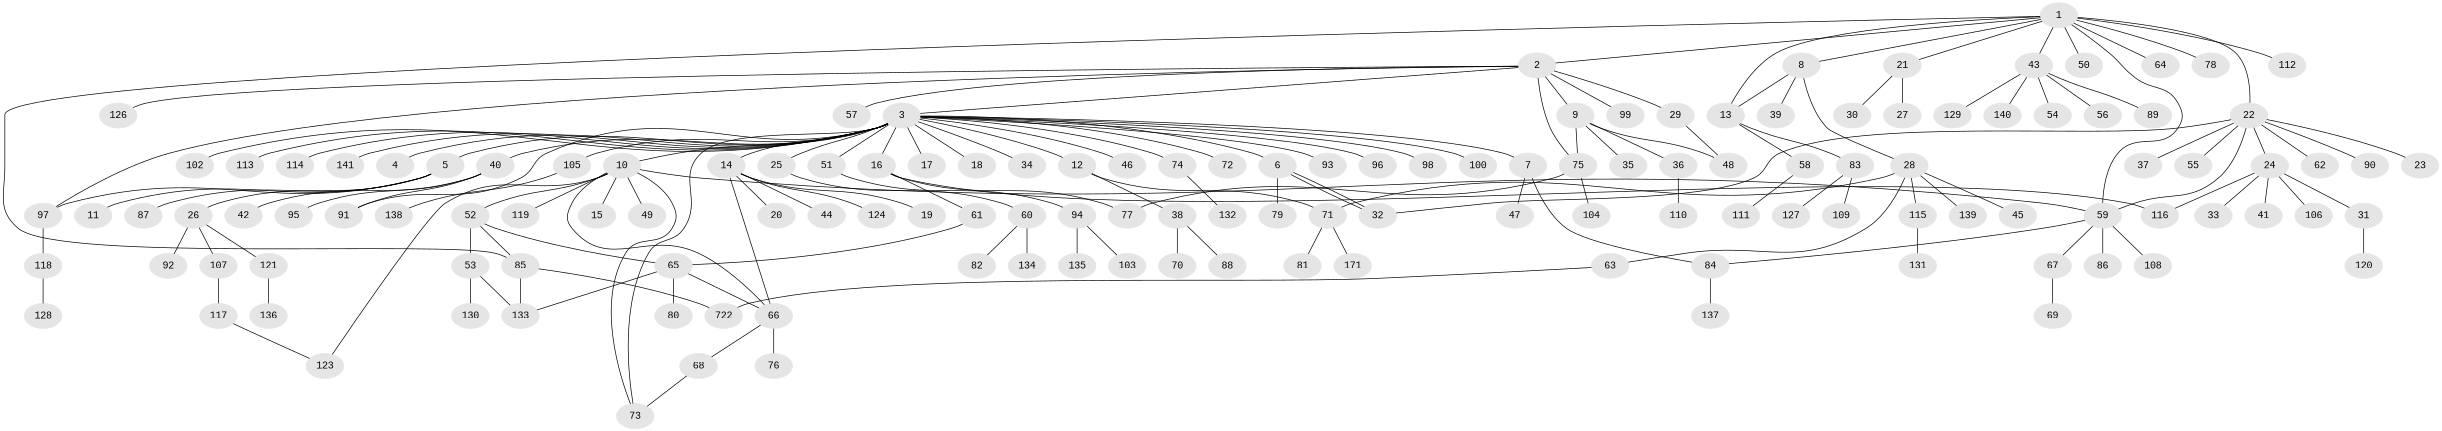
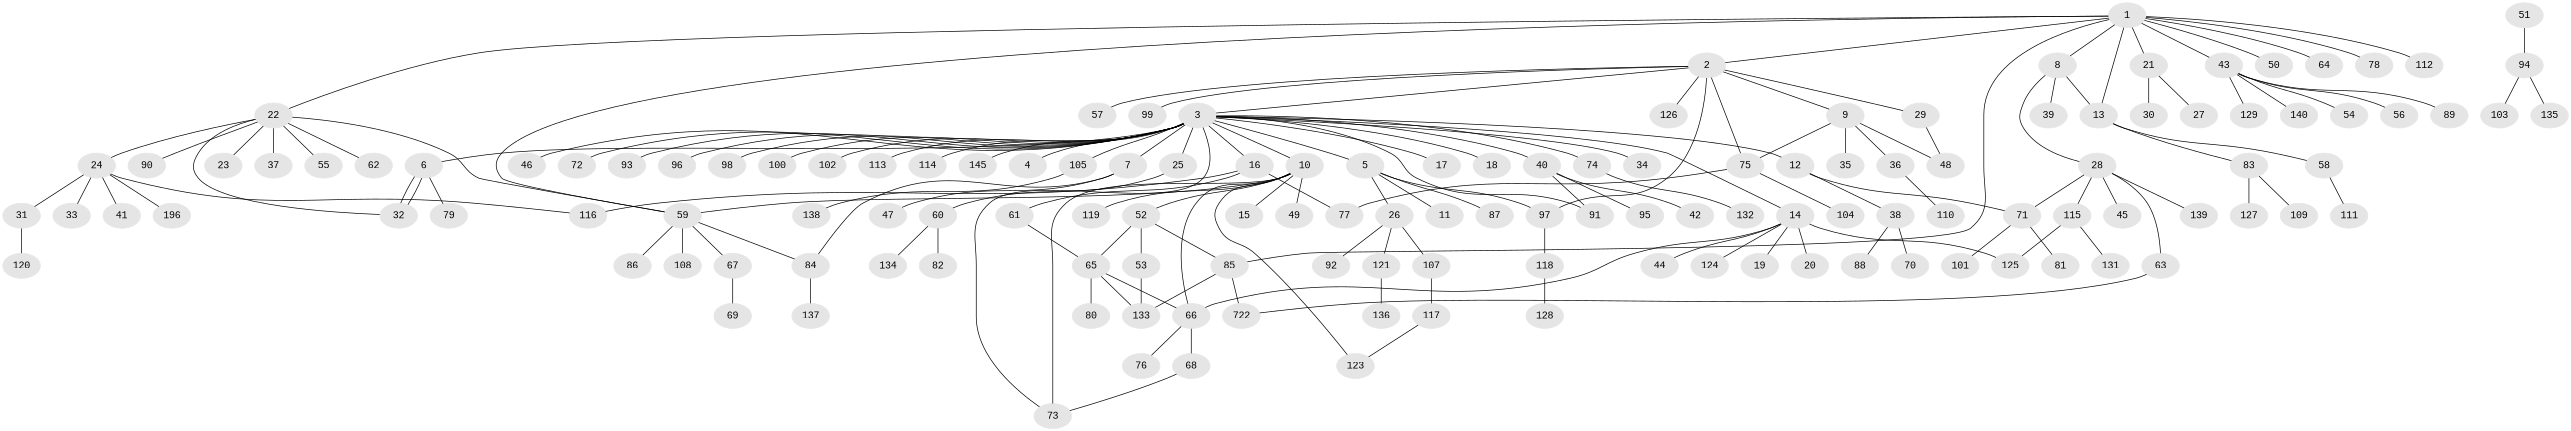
(864, 141) -> none
(345, 166) -> (978, 166)
(2314, 216) -> (172, 216)
(1353, 266) -> (1960, 266)
none -> (2010, 266)
(470, 316) -> none
